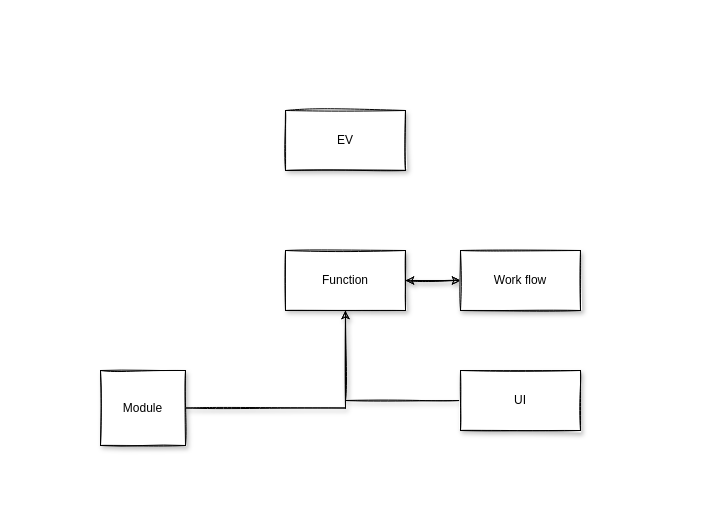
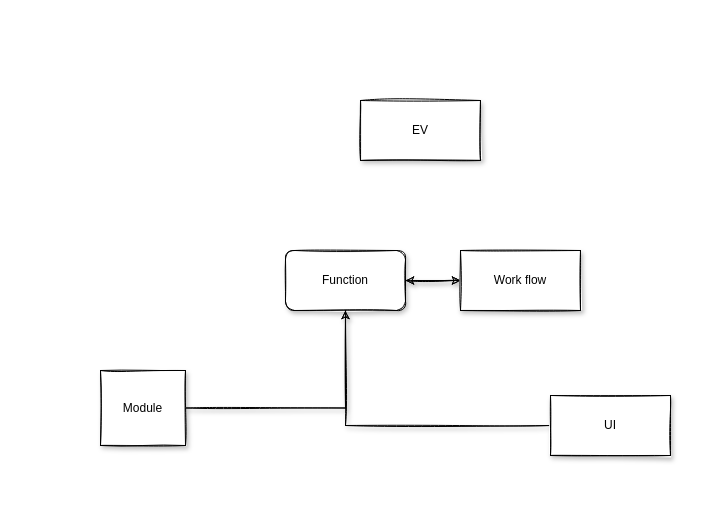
(346, 141) -> (421, 131)
(346, 281) -> (346, 281)
(521, 401) -> (611, 426)
